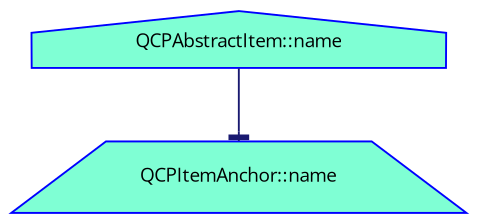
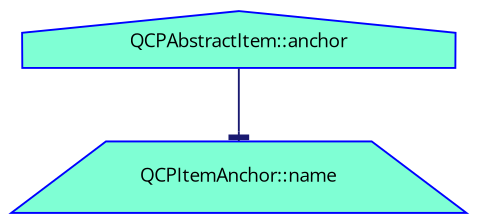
(239, 43) -> (239, 43)
